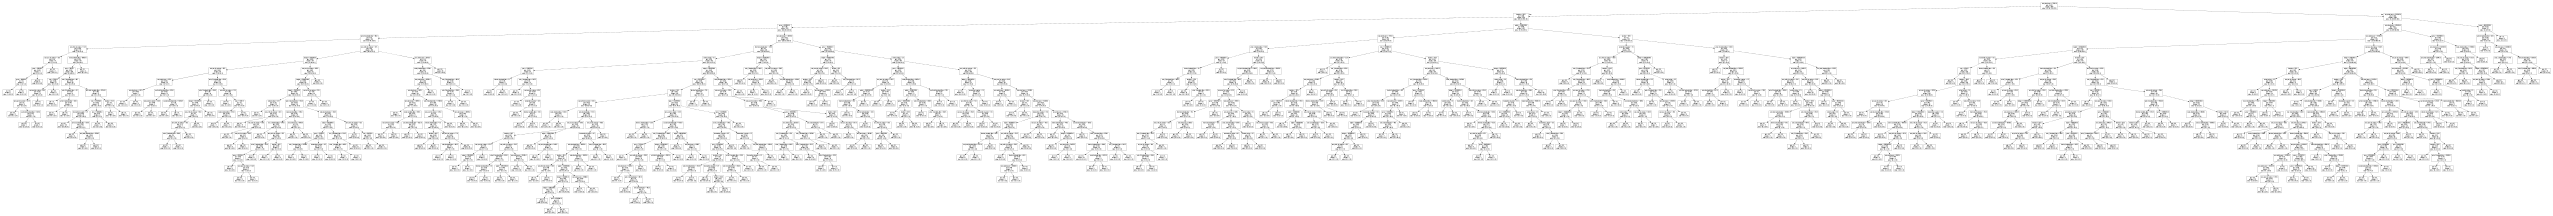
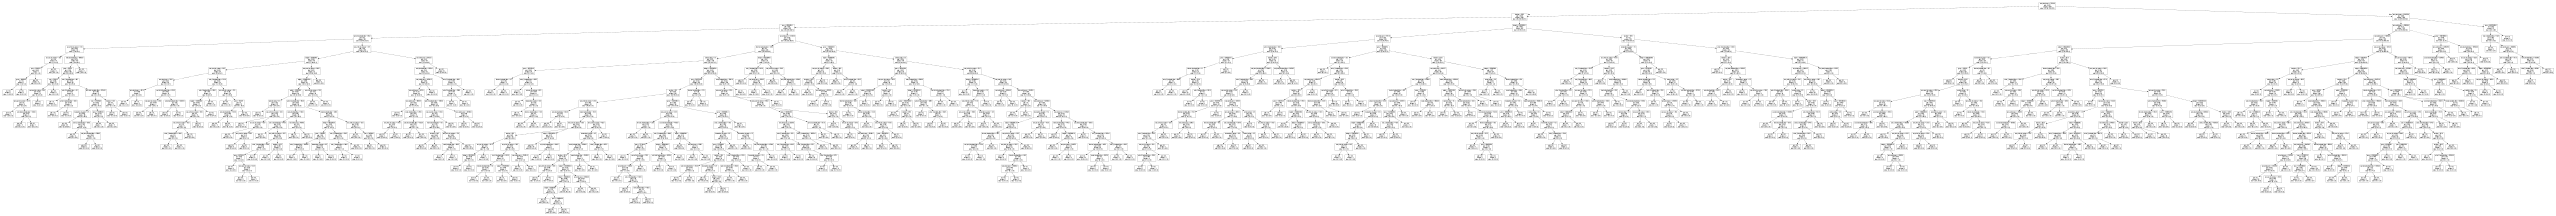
(2520, 82) -> none
